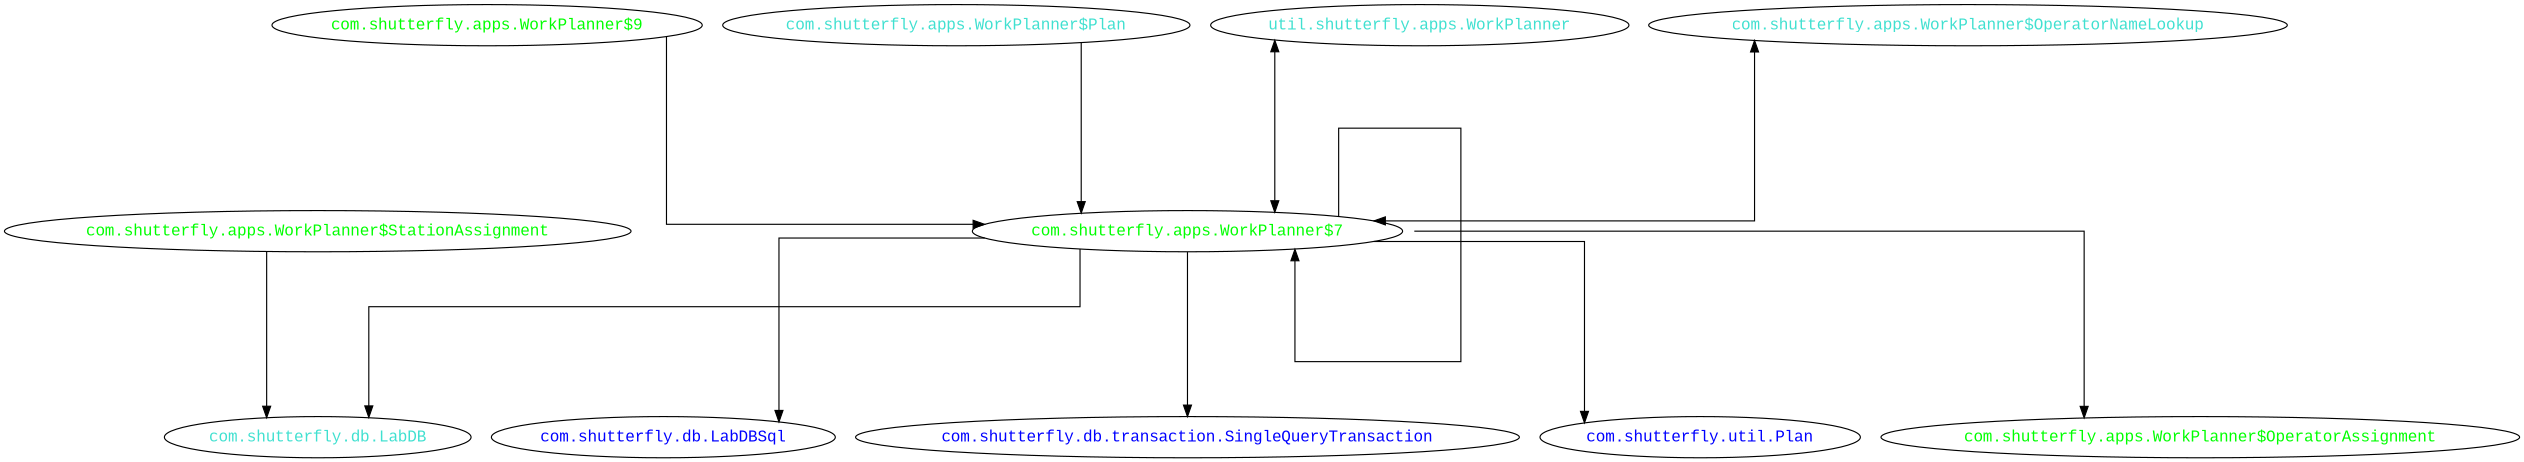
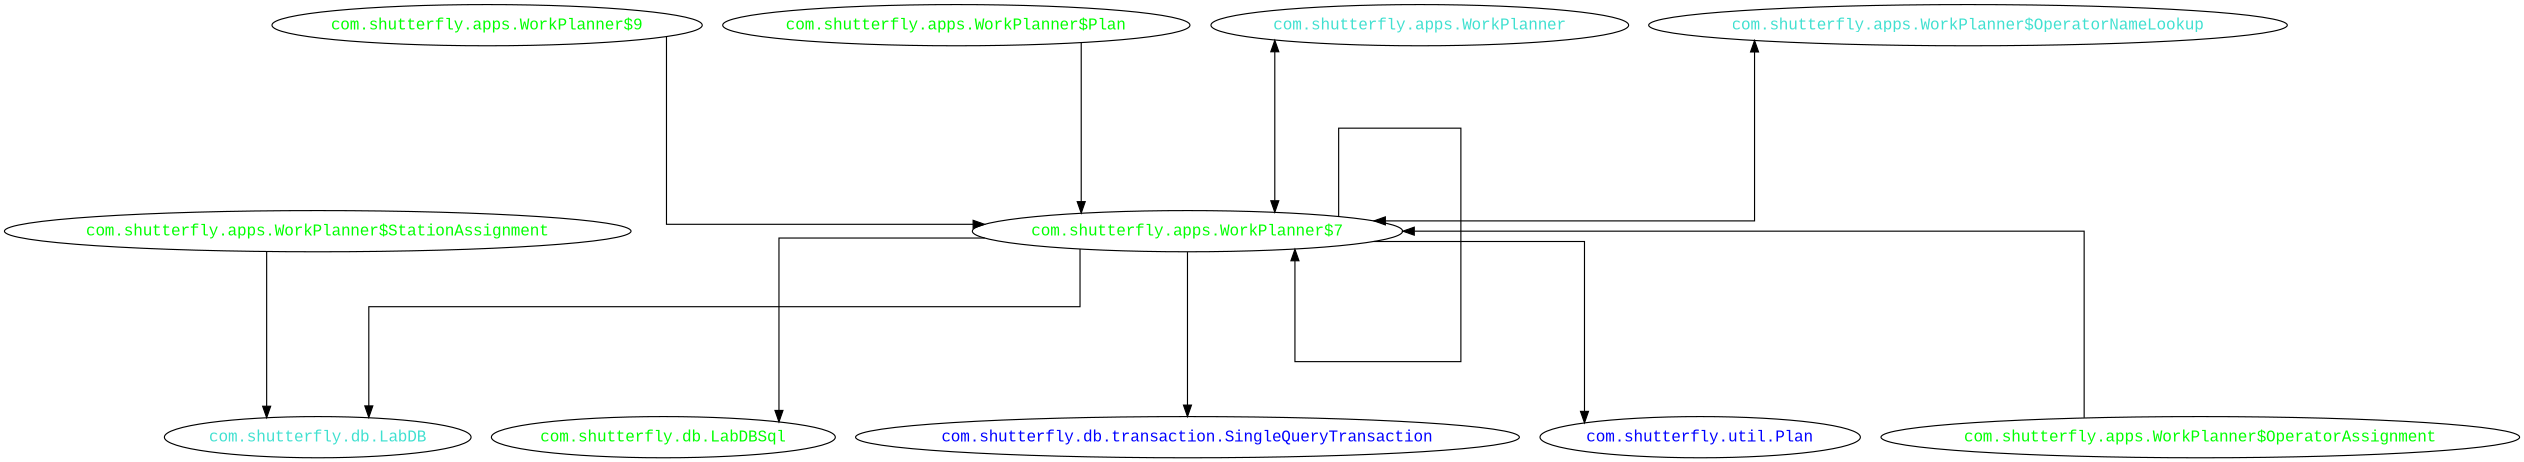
(956, 25) -> (956, 25)
(1420, 25) -> (1420, 25)
(1837, 231) -> (1843, 231)
(663, 437) -> (663, 437)
